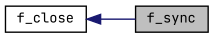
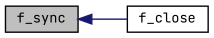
(118, 19) -> (109, 19)
